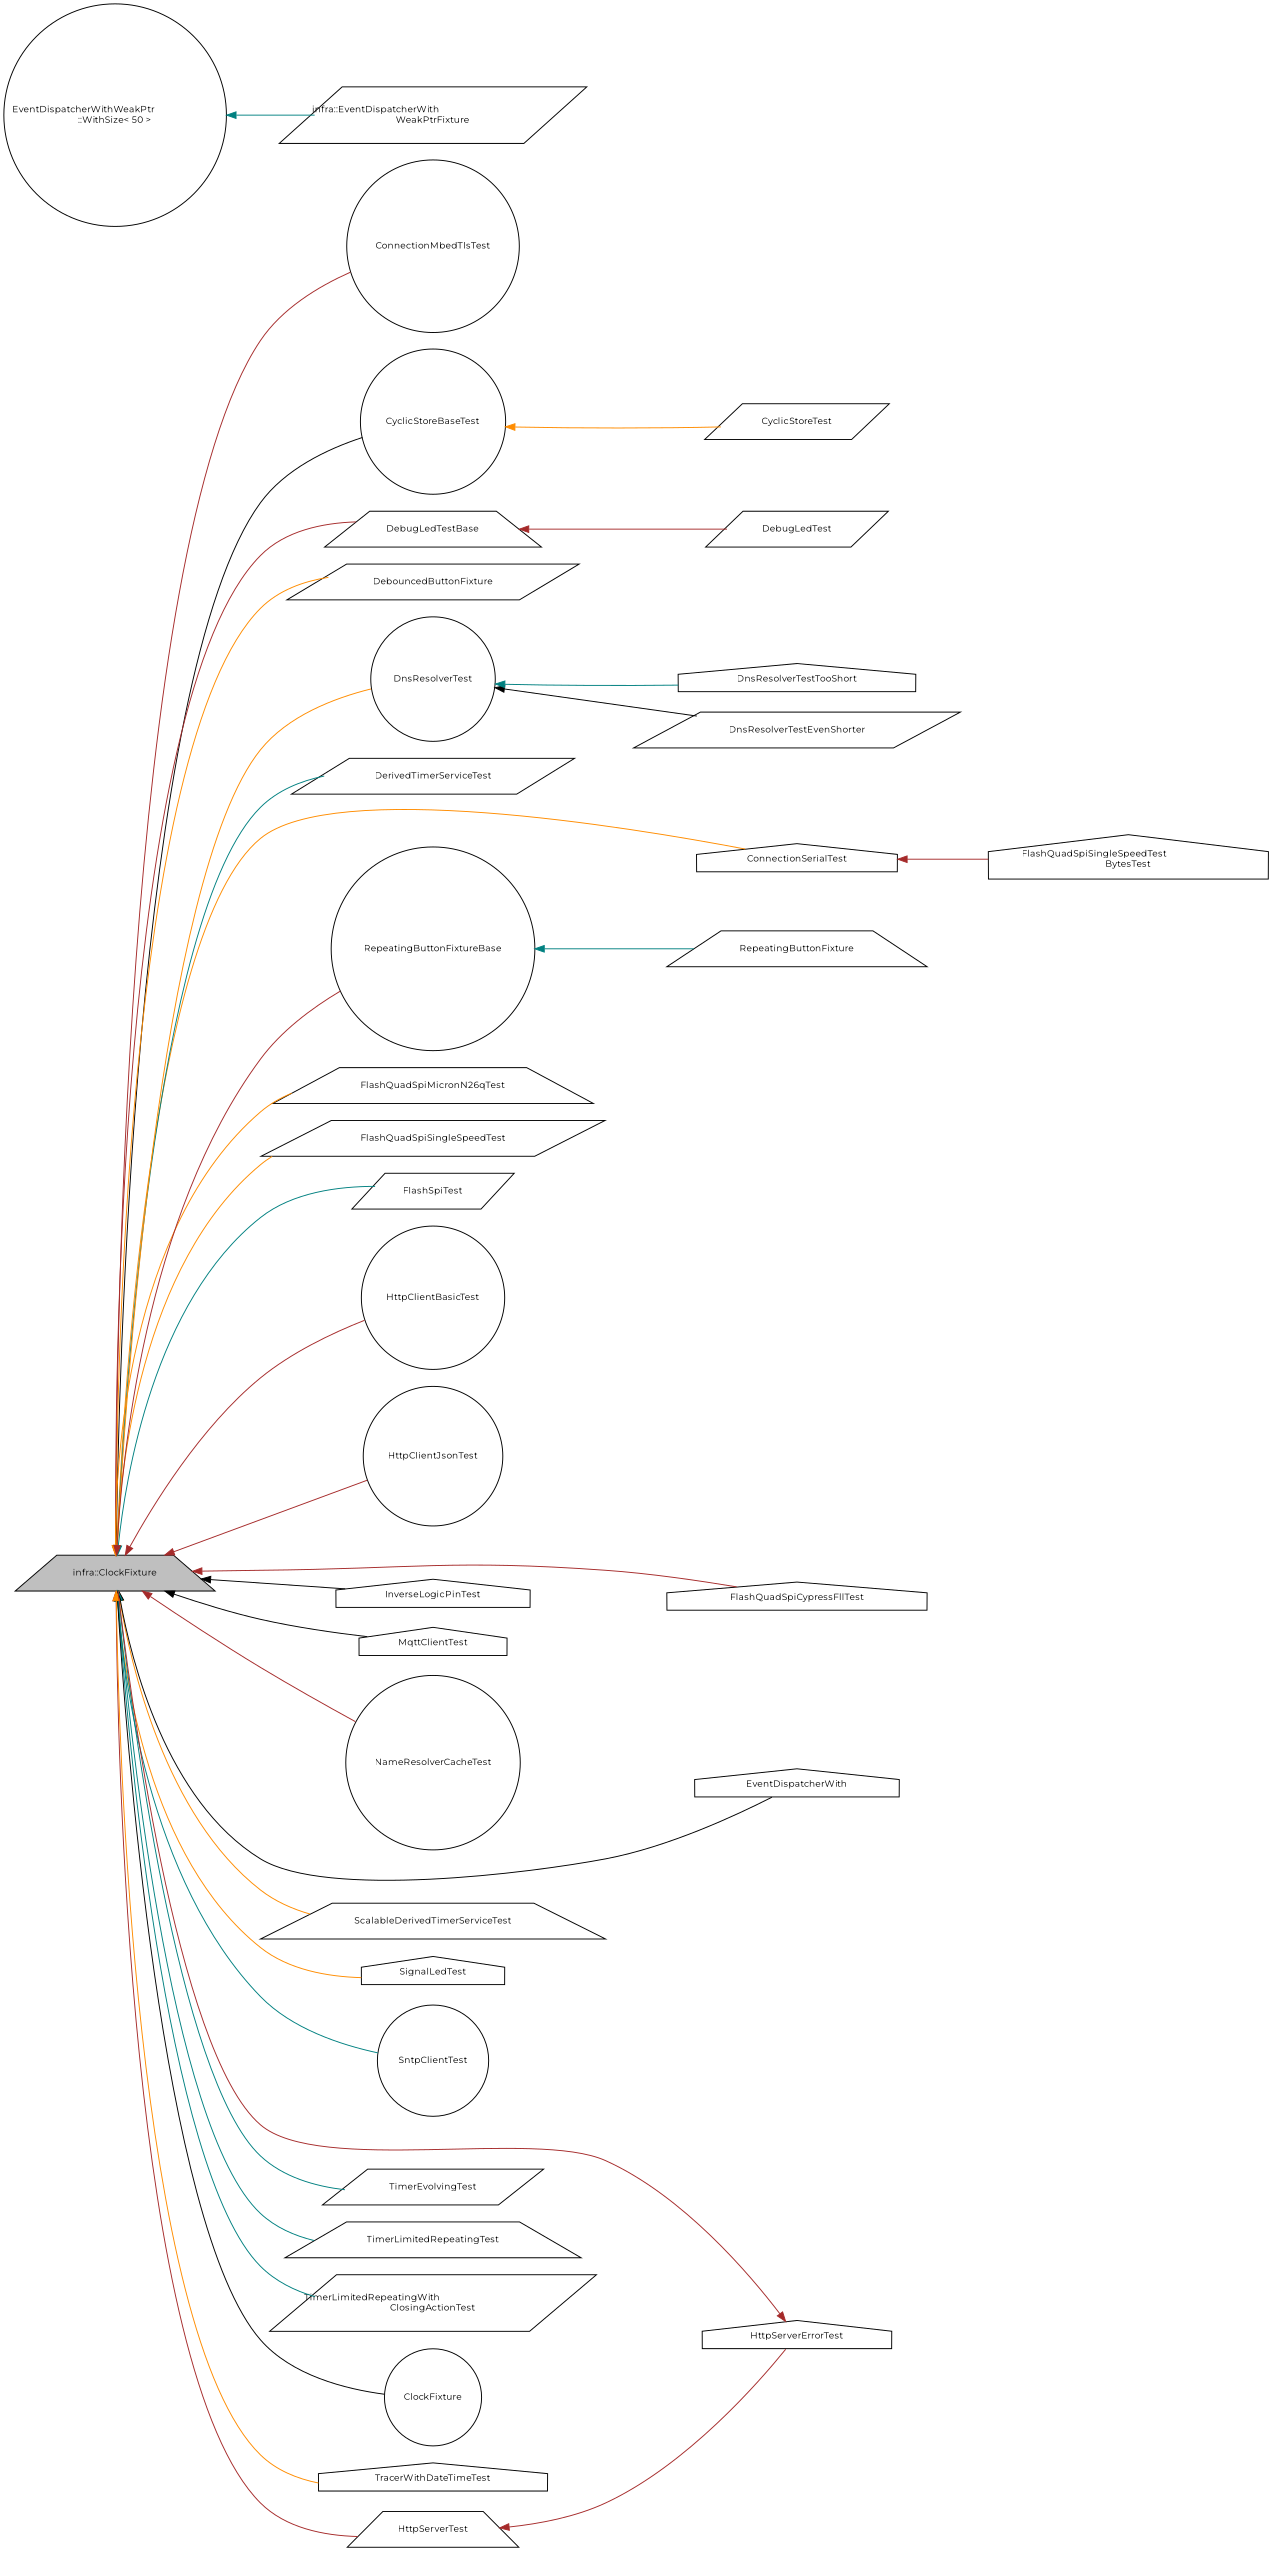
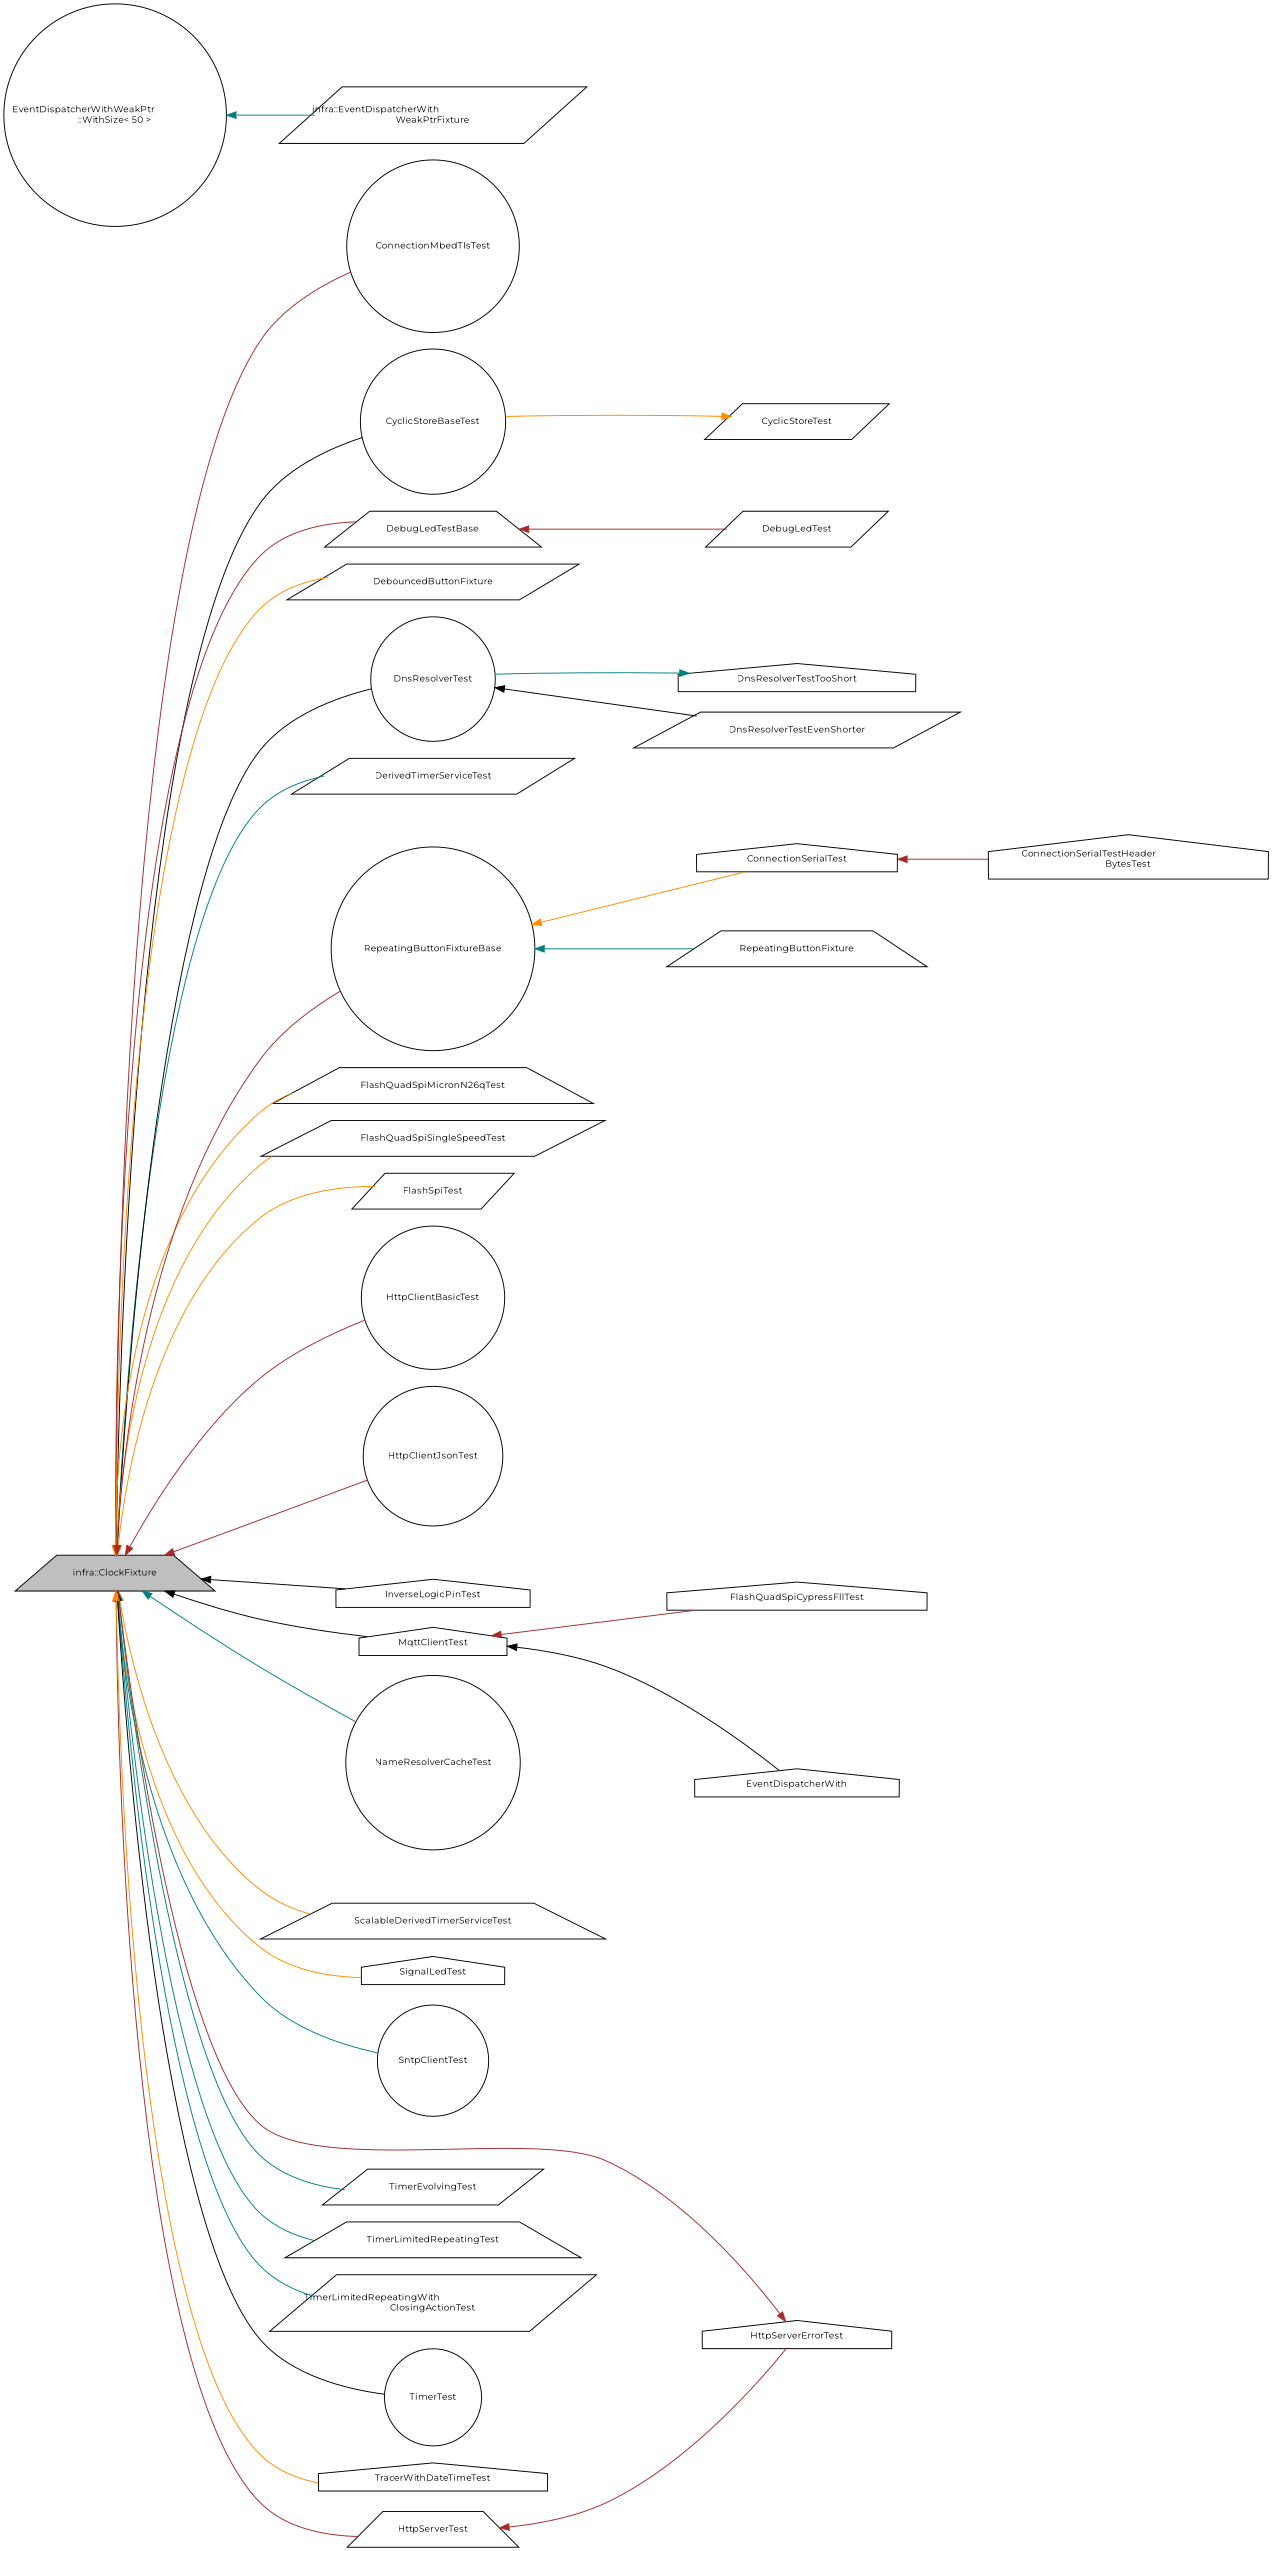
(618, 428) -> (614, 415)
(592, 685) -> (587, 673)
(1128, 859) -> (1128, 859)
(213, 913) -> (643, 897)
(185, 961) -> (185, 961)
(185, 1313) -> (185, 1313)
(470, 1565) -> (598, 1622)
(251, 1662) -> (251, 1662)
(370, 1880) -> (657, 1689)
(433, 2397) -> (433, 2397)
